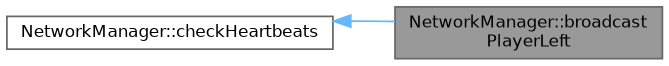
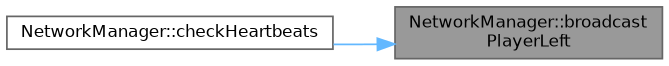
(373, 21) -> (355, 44)
